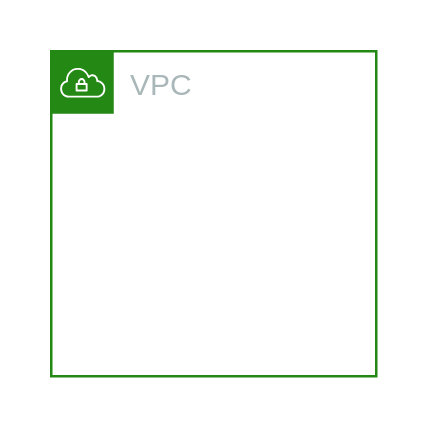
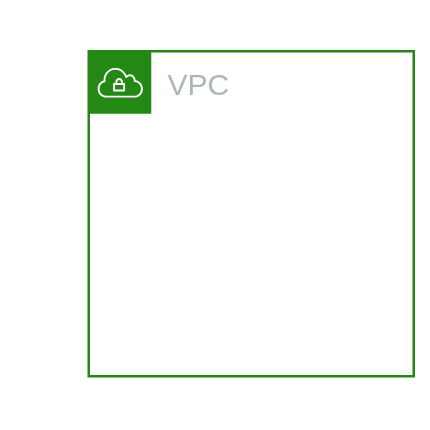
(214, 214) -> (251, 214)
